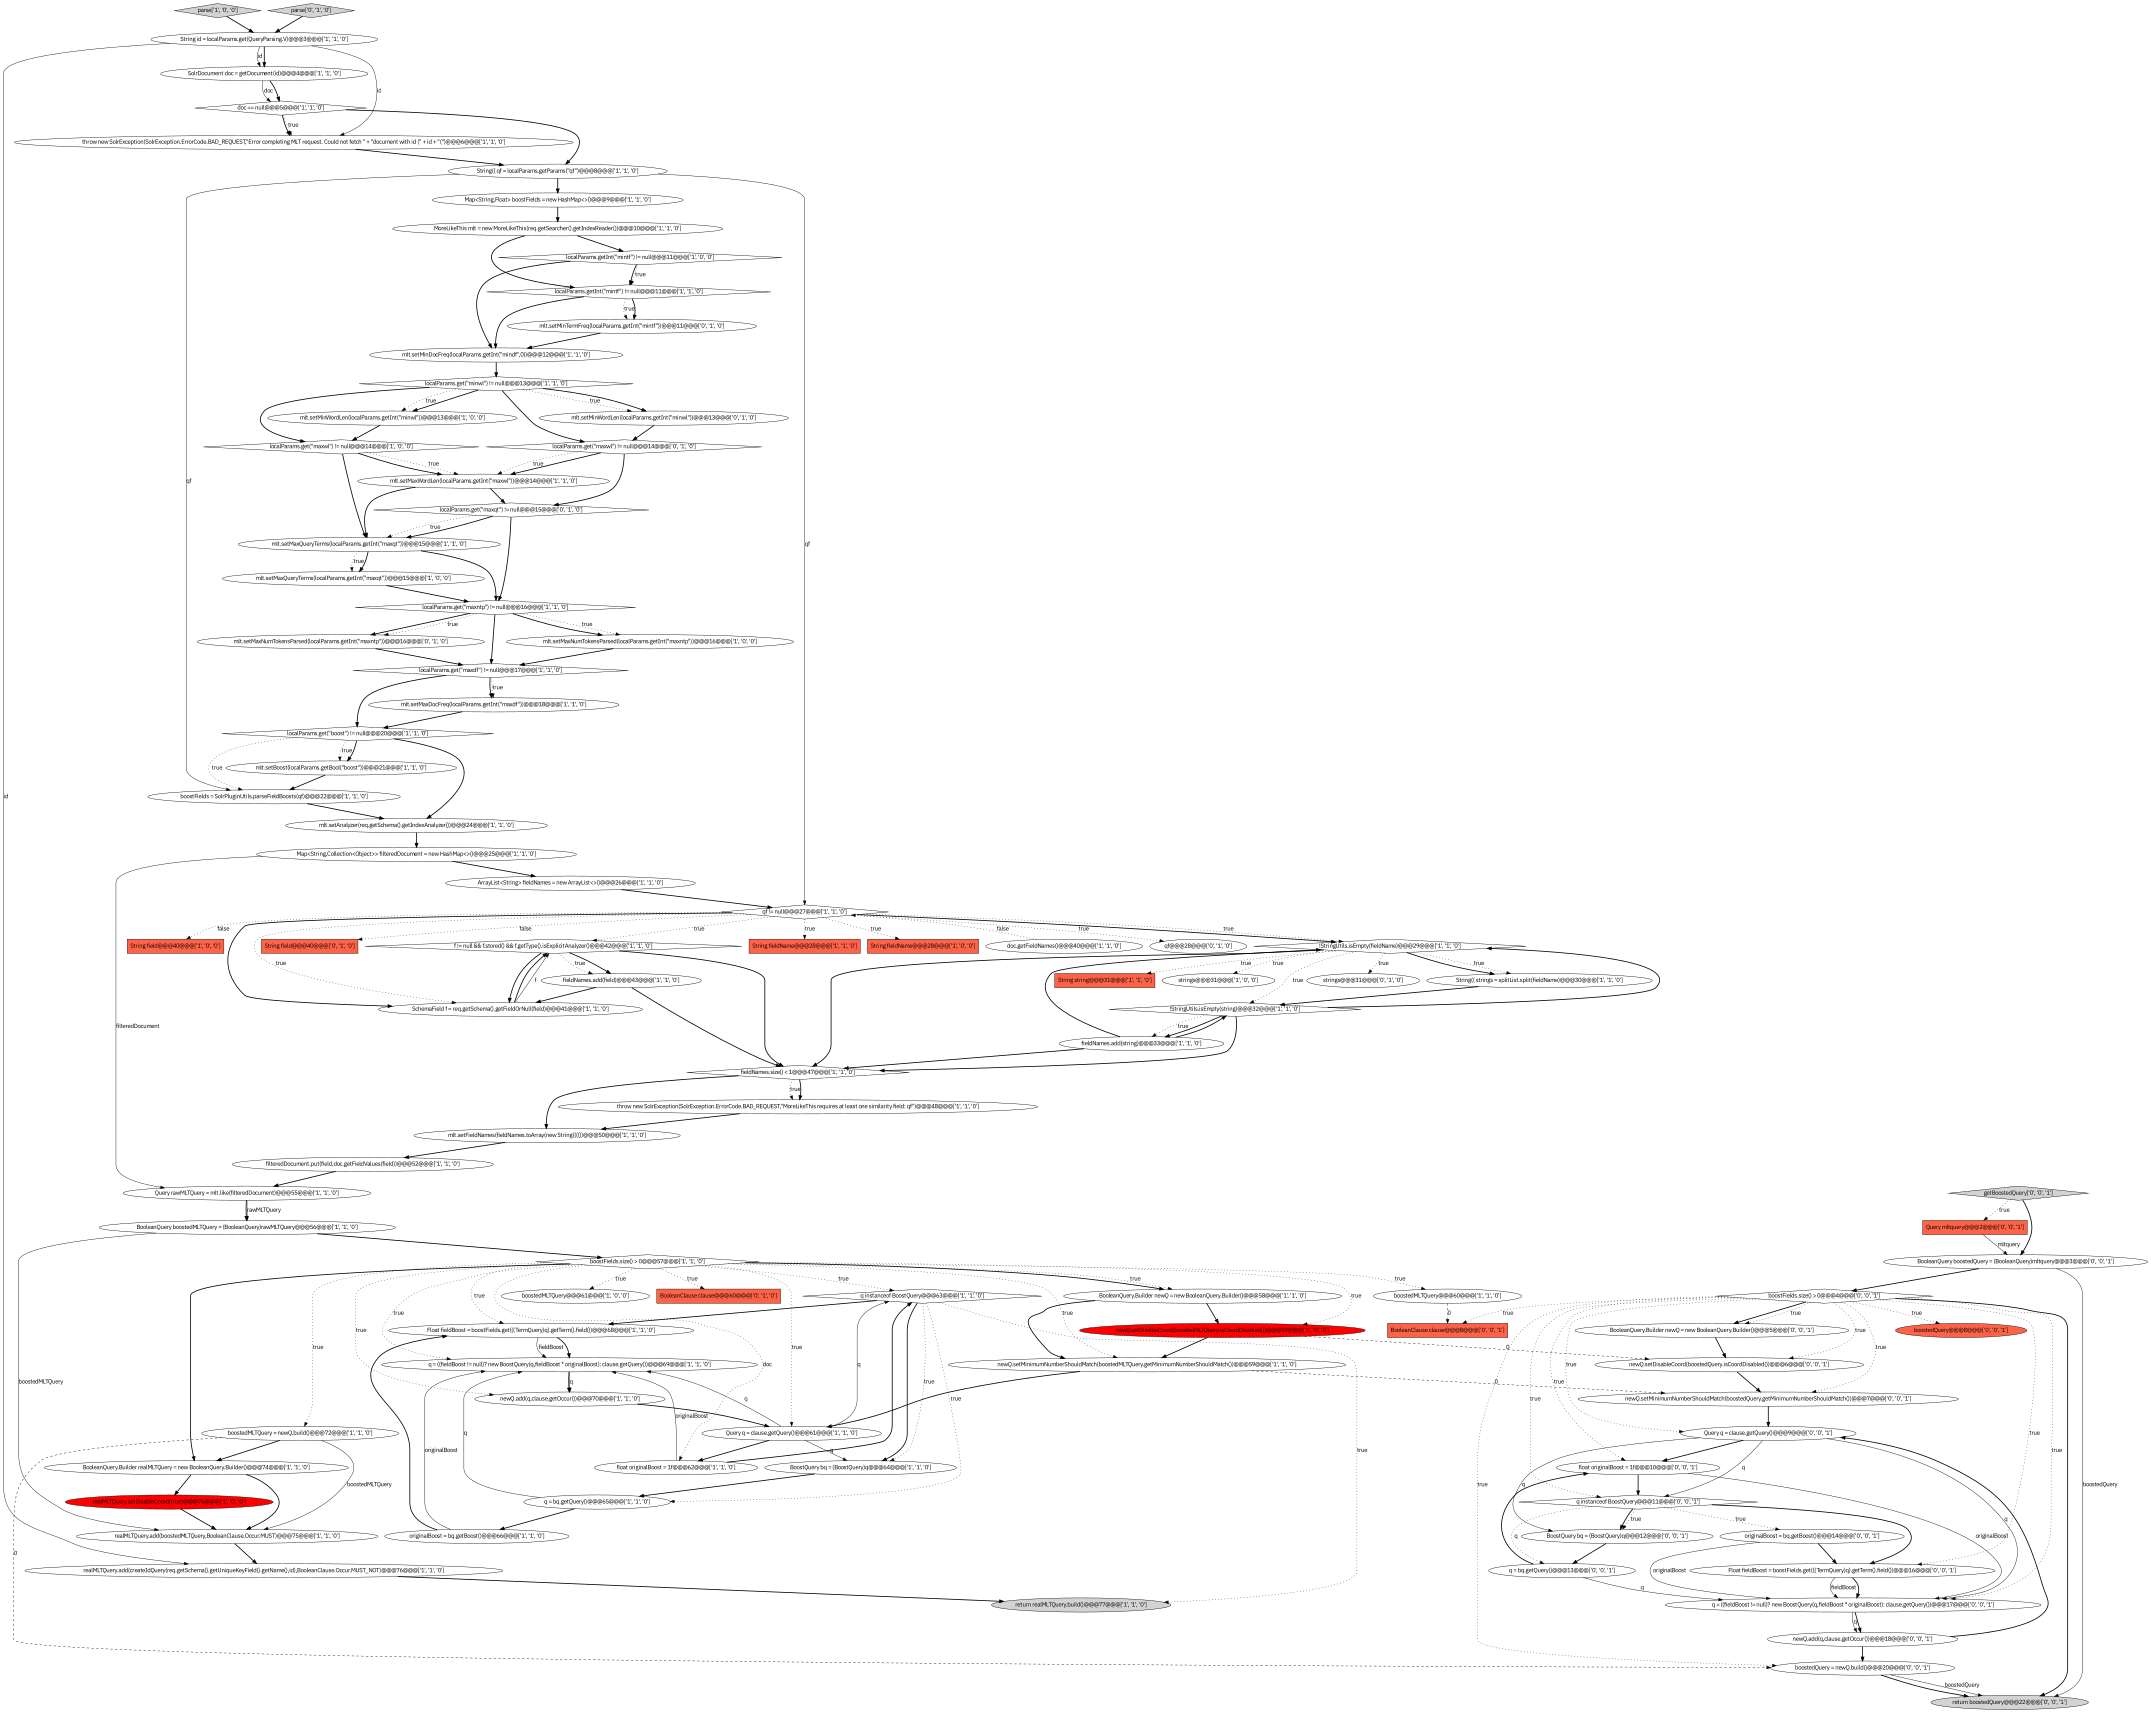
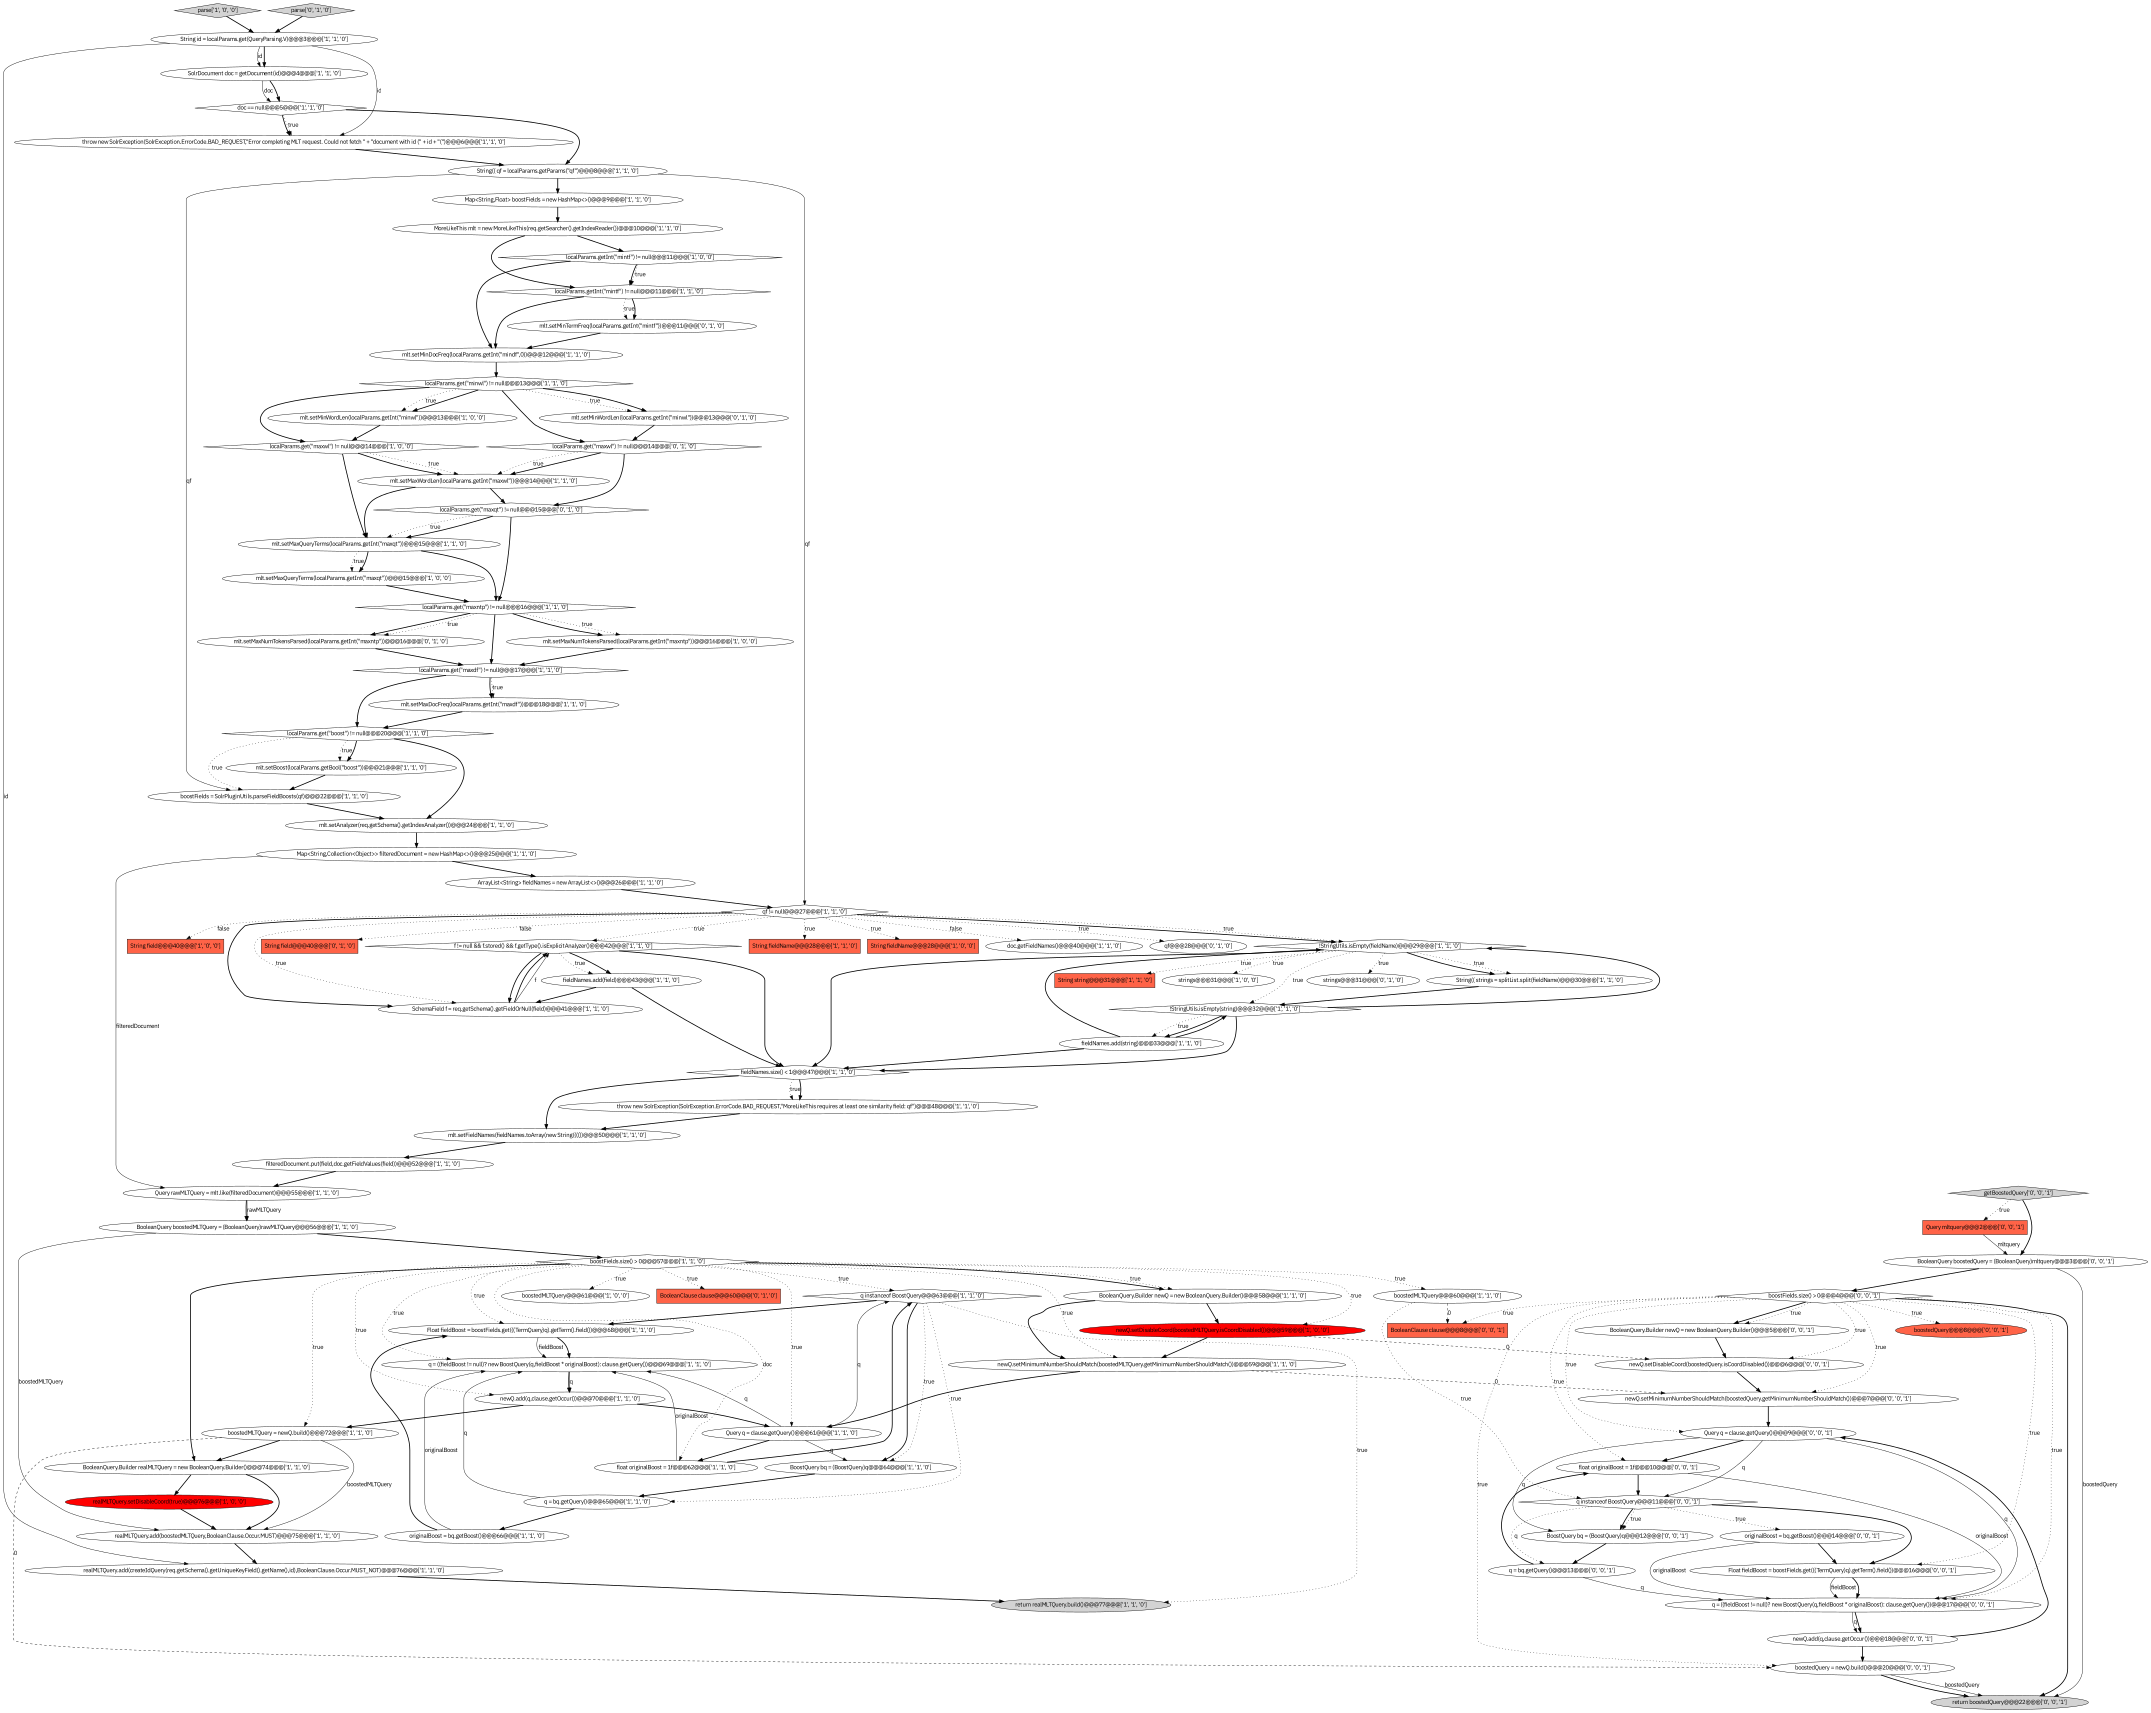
(946, 924) -> (927, 928)
(1542, 1332) -> (1459, 1405)
none -> (437, 1416)
